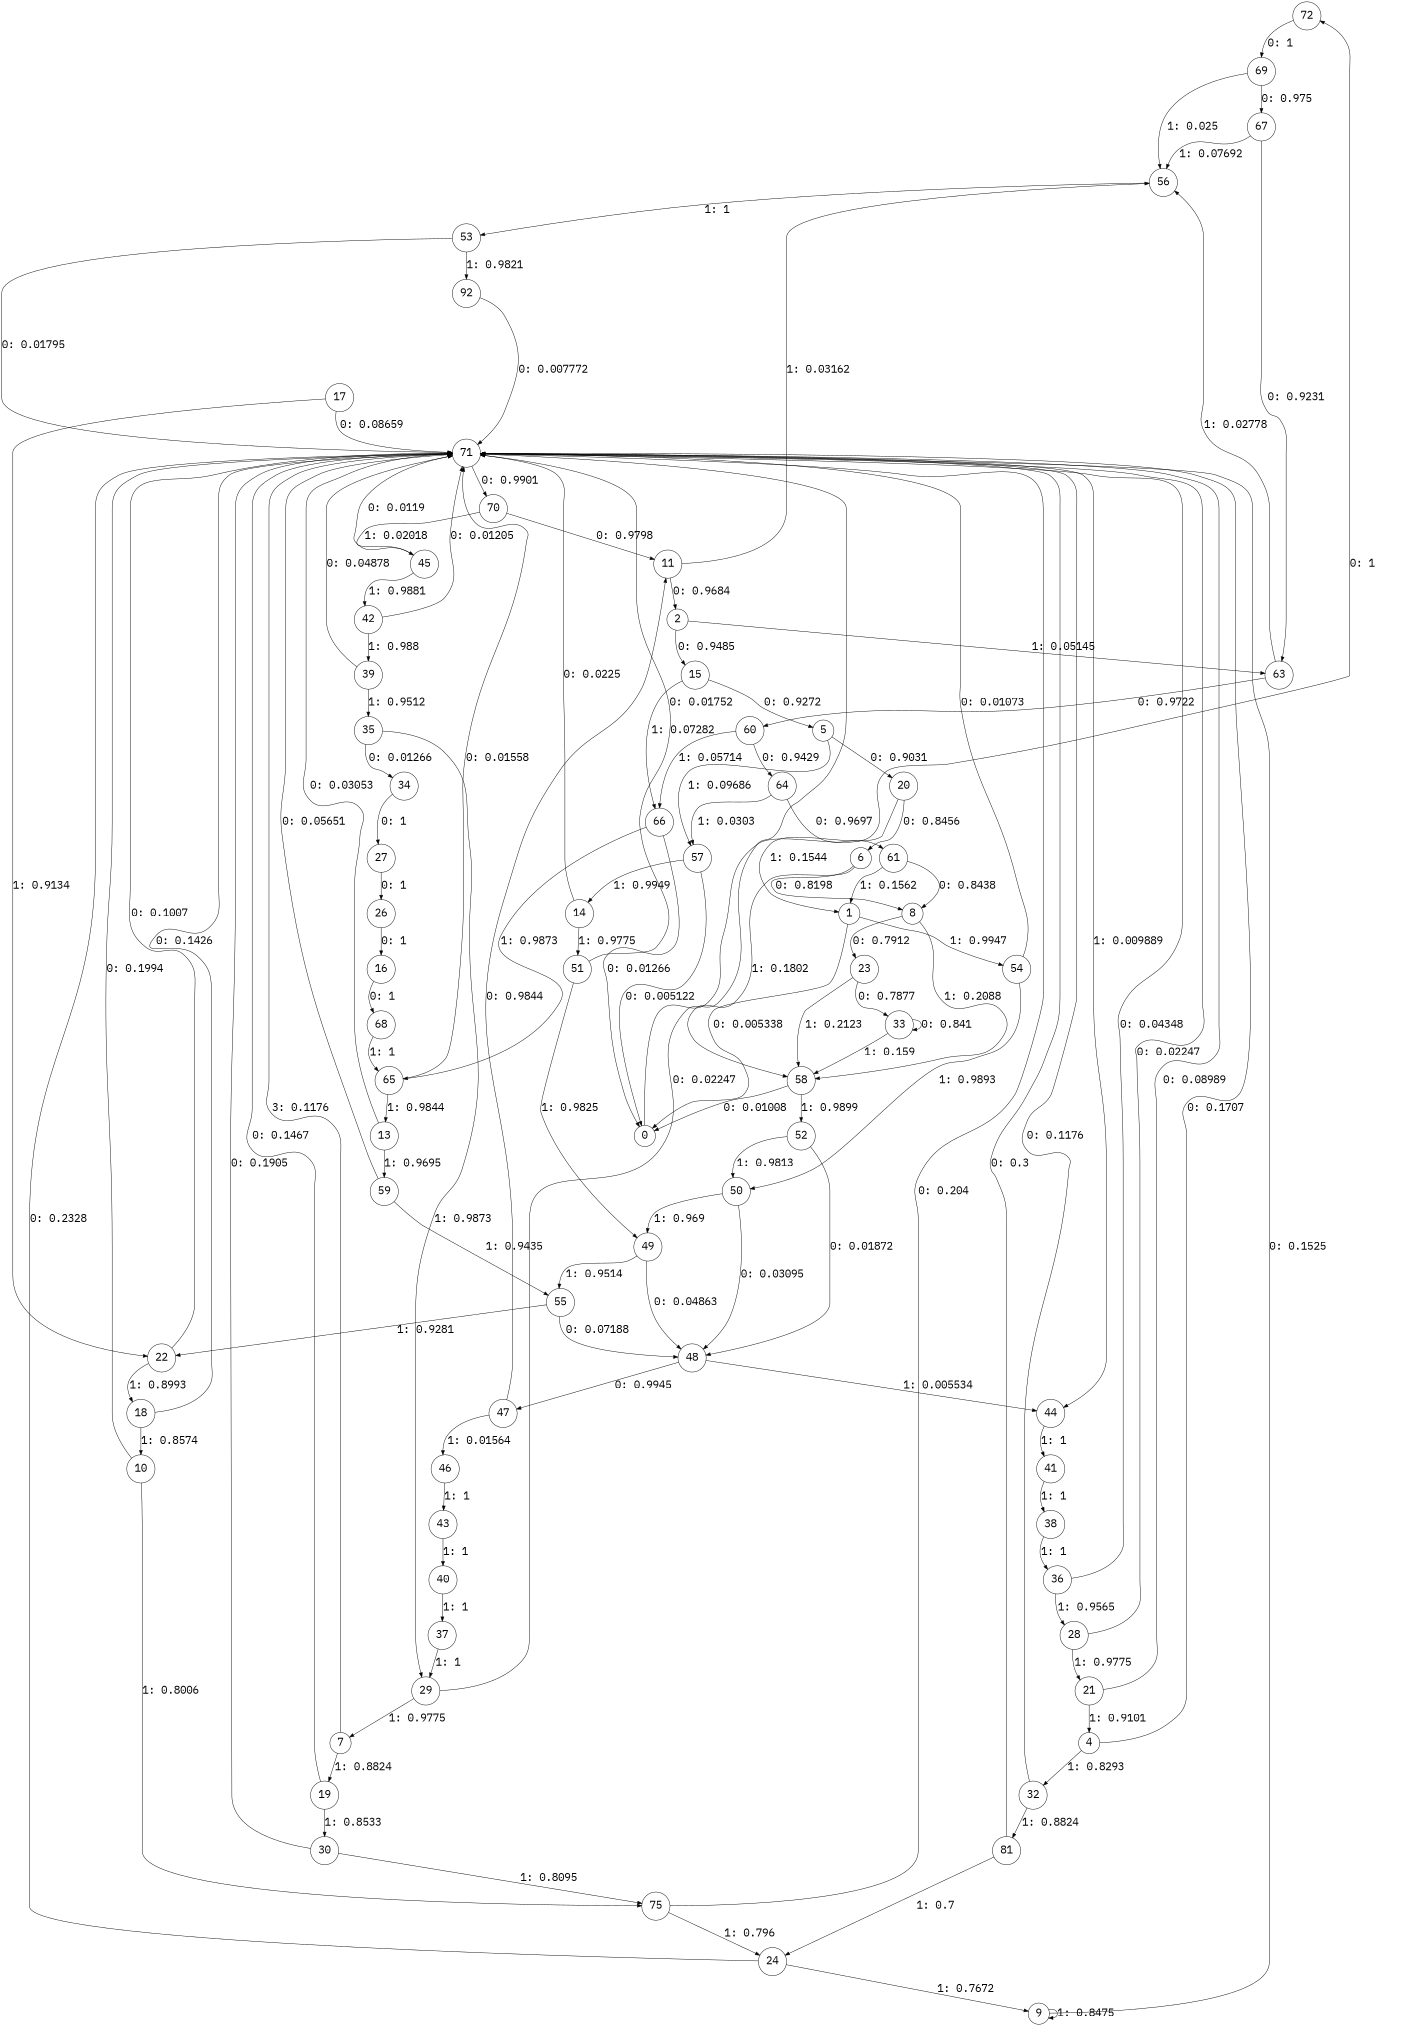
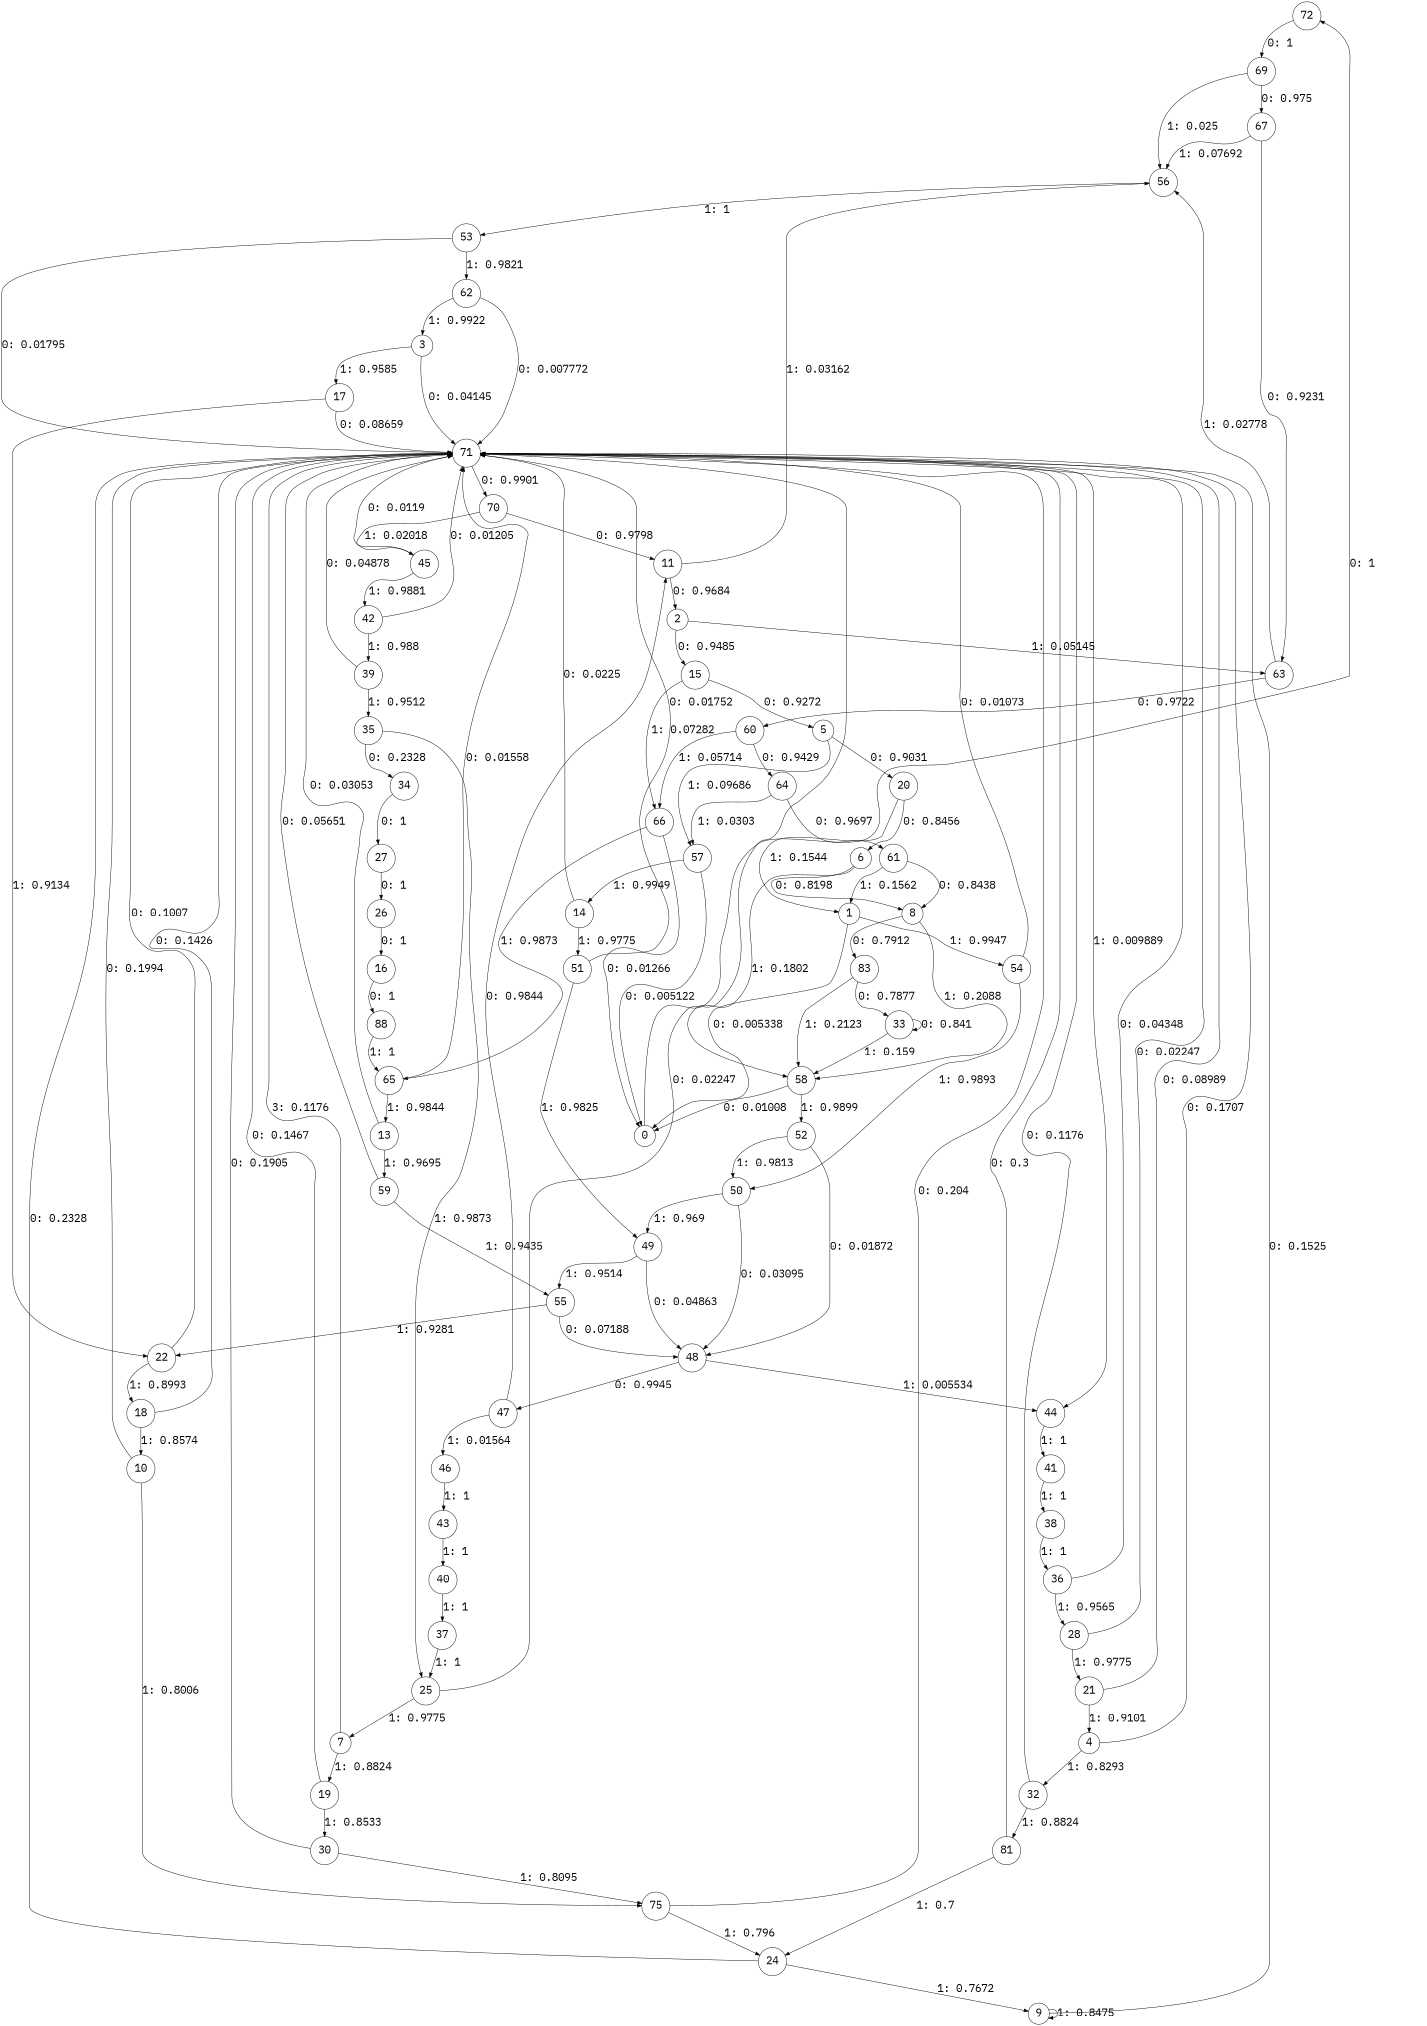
(466, 293) -> (466, 293)
none -> (422, 346)
(407, 758) -> (407, 758)
(864, 969) -> (864, 969)
(381, 1025) -> (381, 1025)
(426, 1691) -> (426, 1691)
